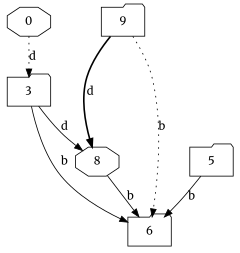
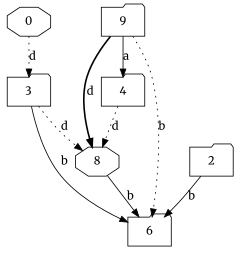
none -> (123, 92)
(56, 127) -> (56, 127)
(211, 162) -> (211, 162)
